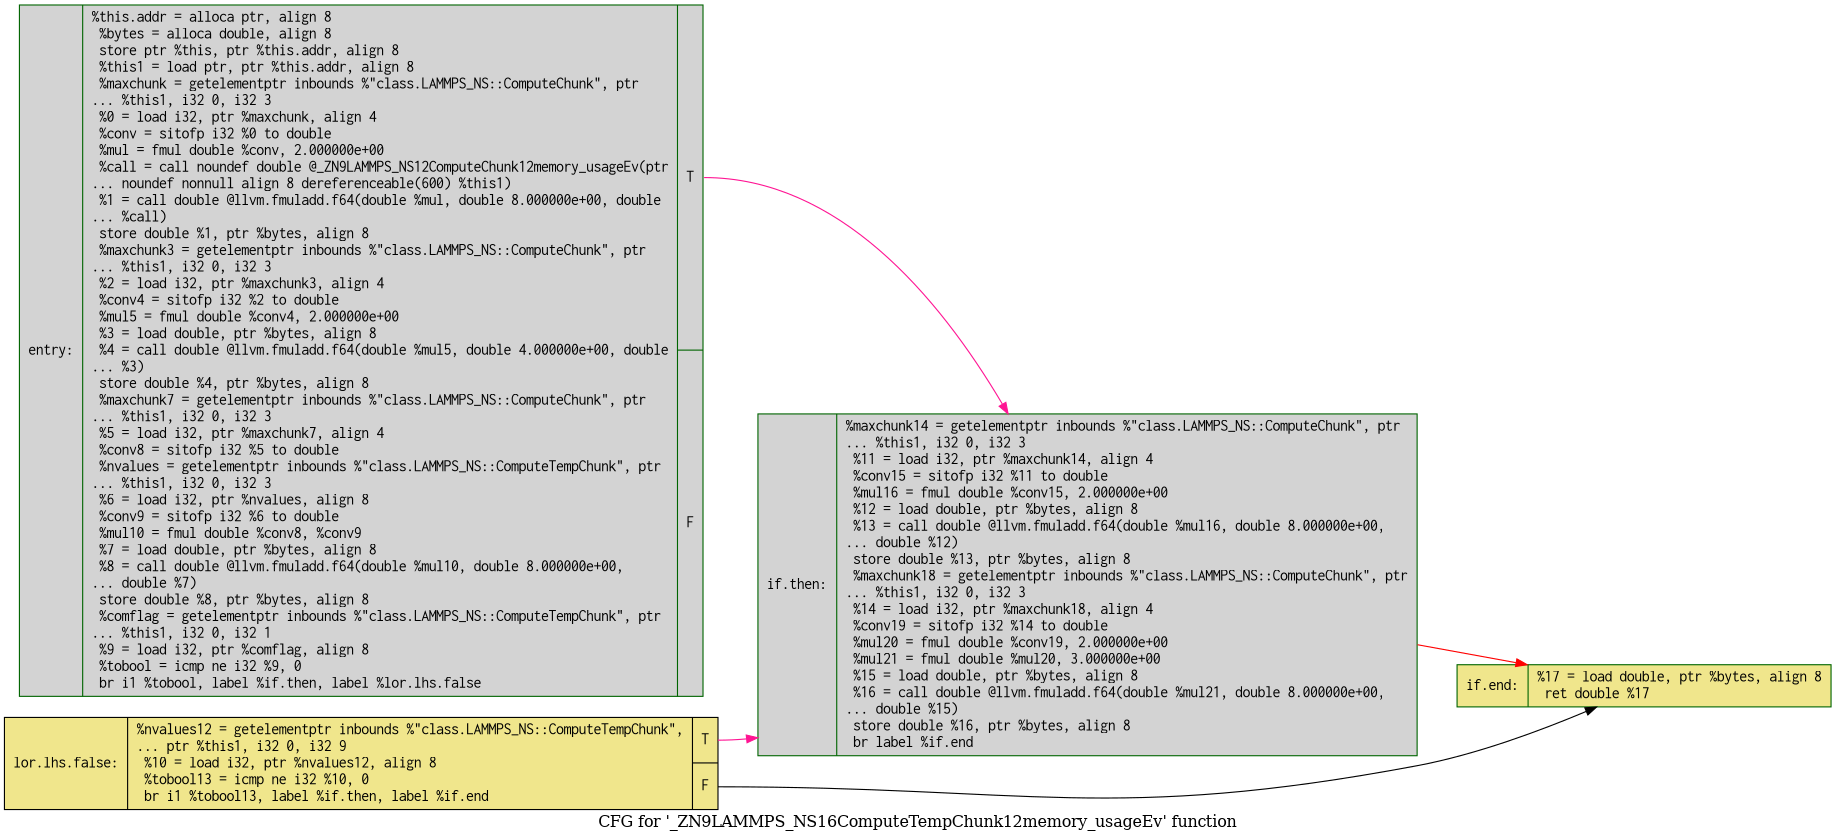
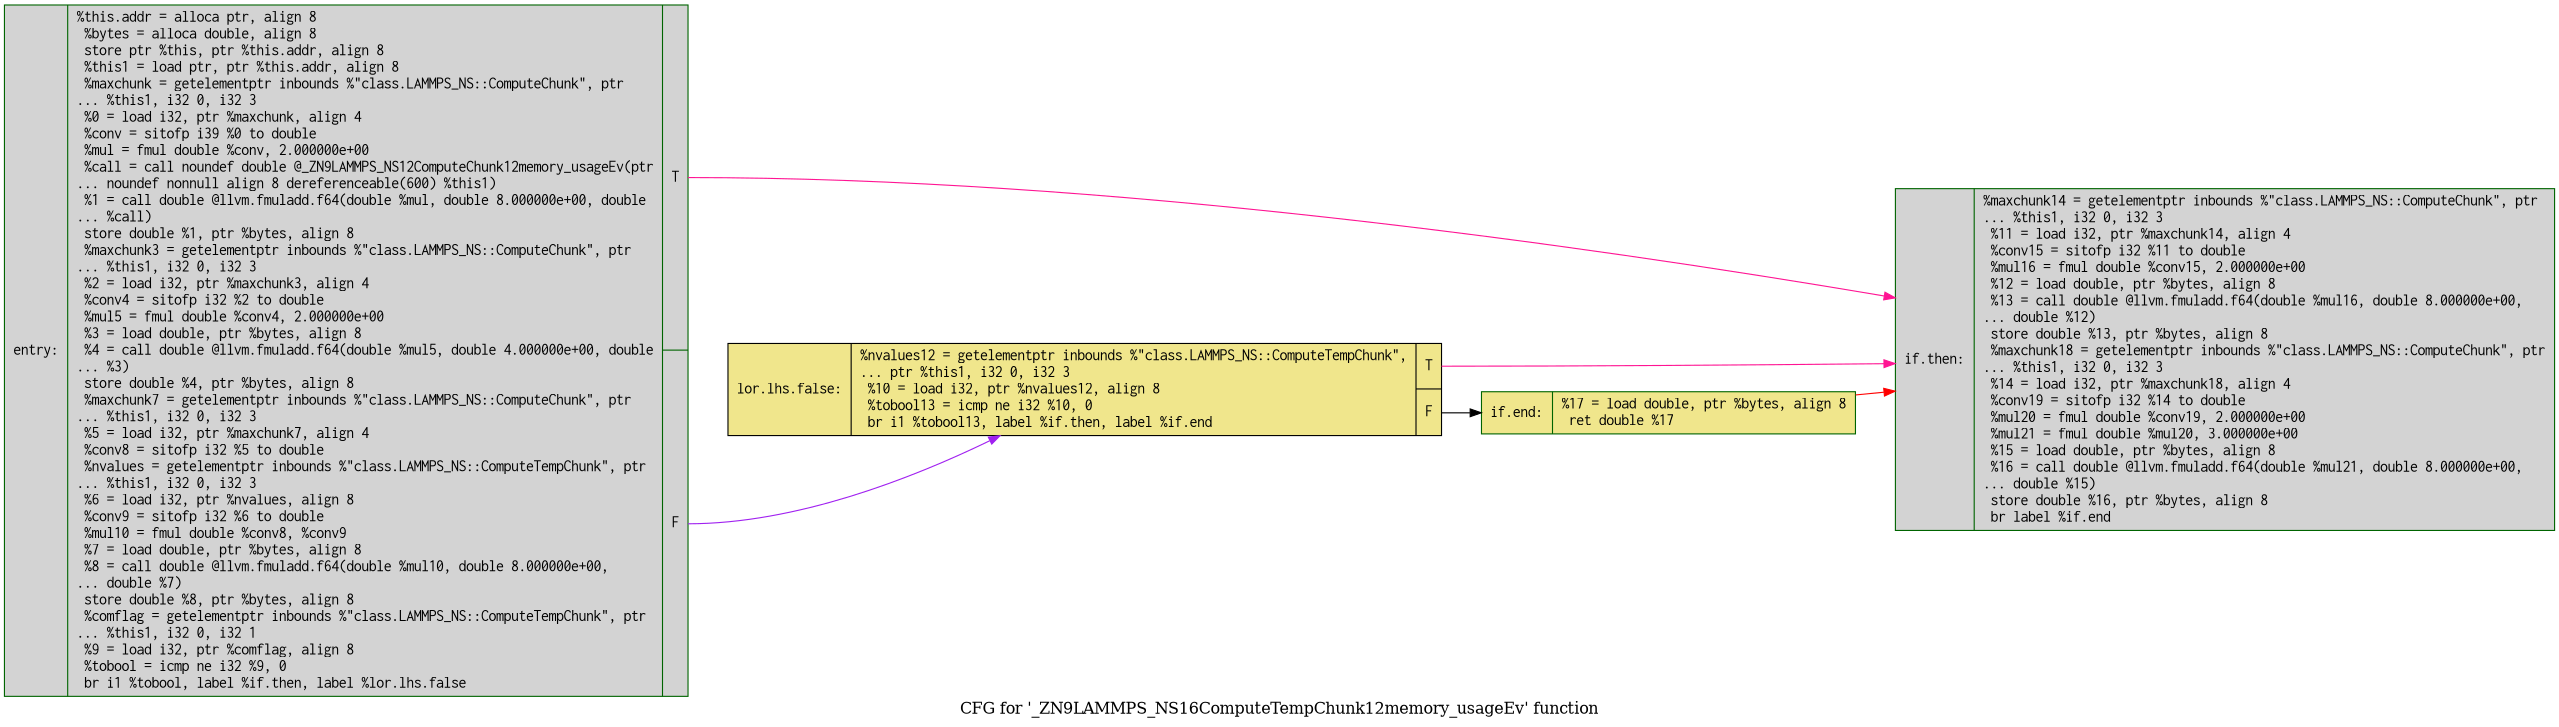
(212, 134) -> (197, 134)
none -> (843, 498)
(1467, 654) -> (1870, 394)
(242, 746) -> (965, 372)
